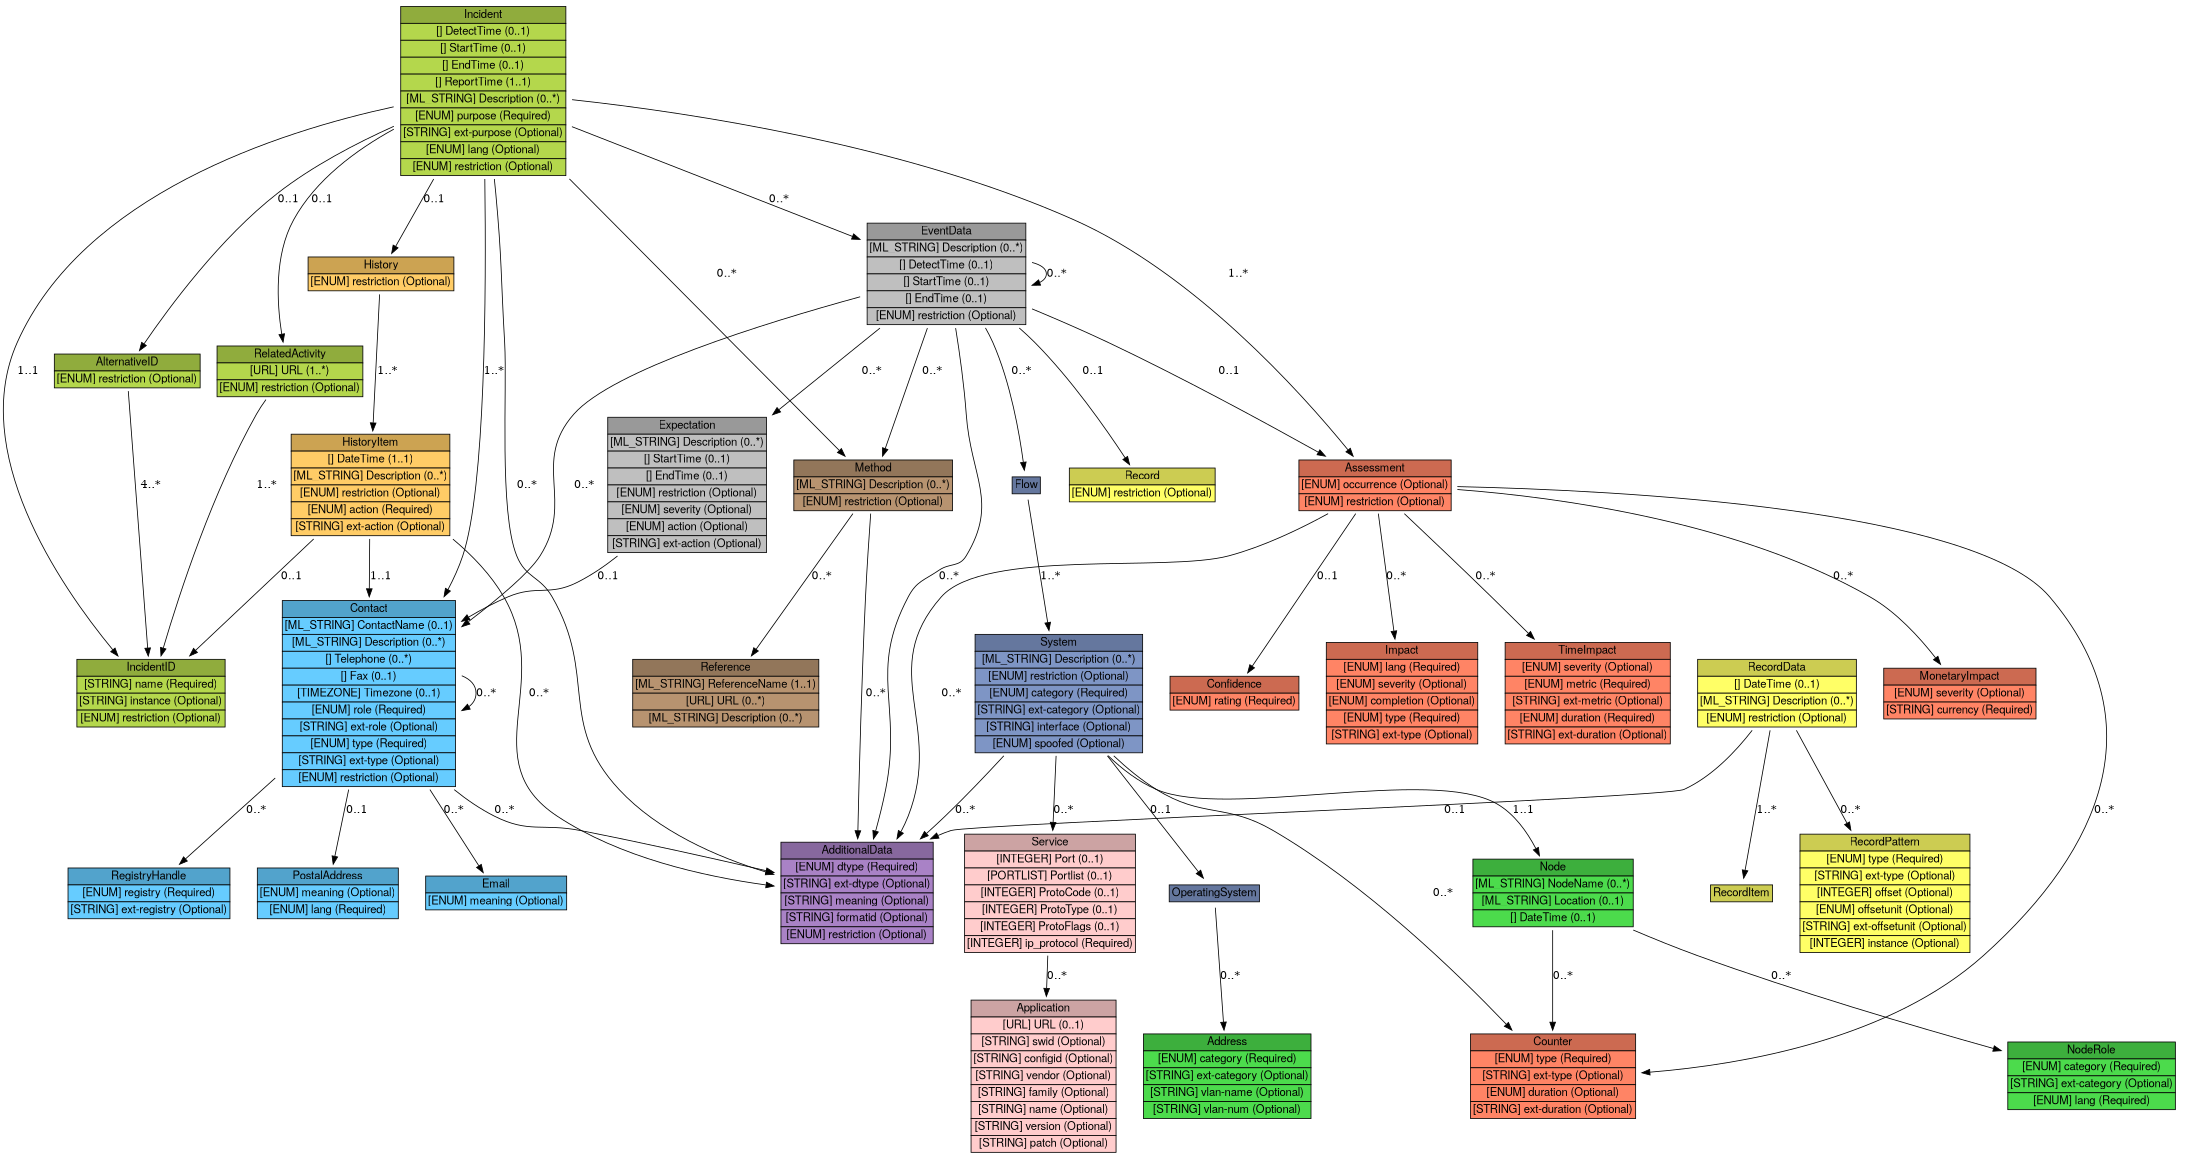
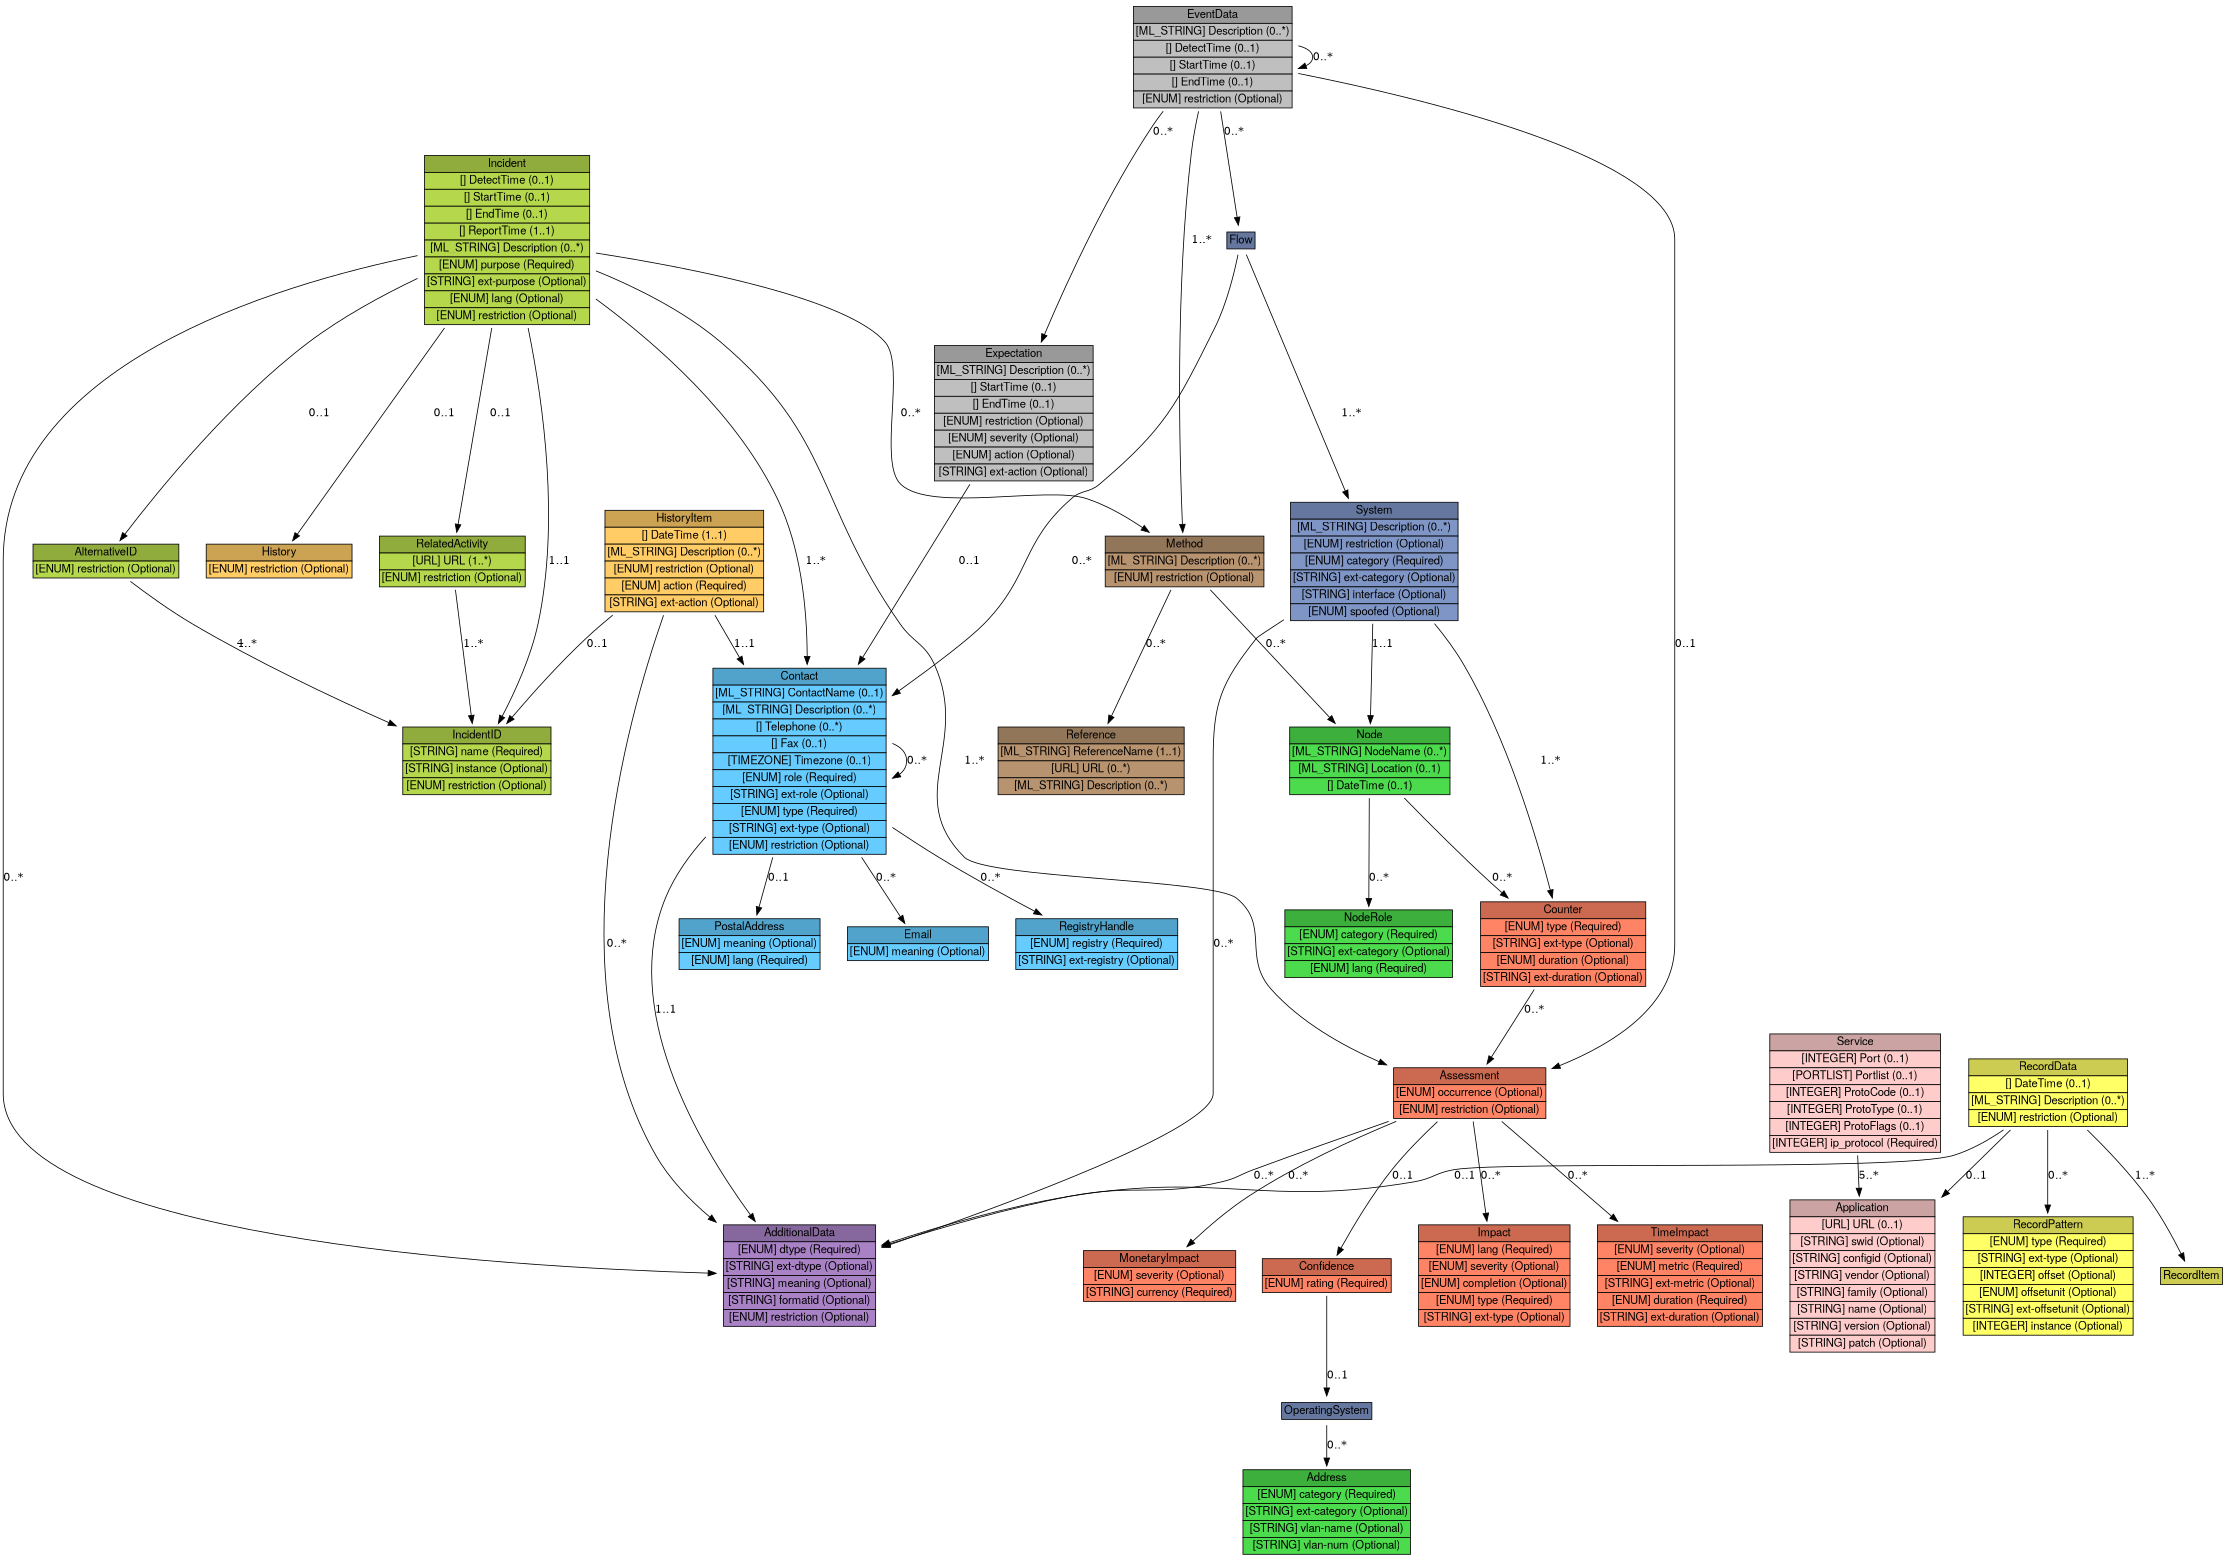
(712, 182) -> none
(376, 359) -> none
(932, 371) -> (1201, 240)
(599, 394) -> (1091, 490)
(1142, 485) -> none
(932, 575) -> none
(2091, 665) -> (1513, 1023)
(862, 672) -> (1270, 654)
(1055, 789) -> none
(504, 810) -> (666, 1010)
(1151, 811) -> (1327, 1342)
(1443, 893) -> (1550, 761)
(1057, 976) -> (1868, 1176)
none -> (1979, 1161)
